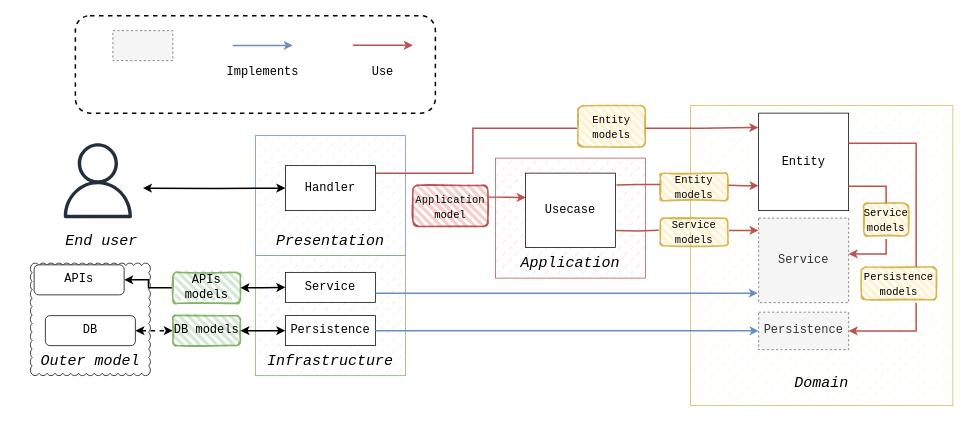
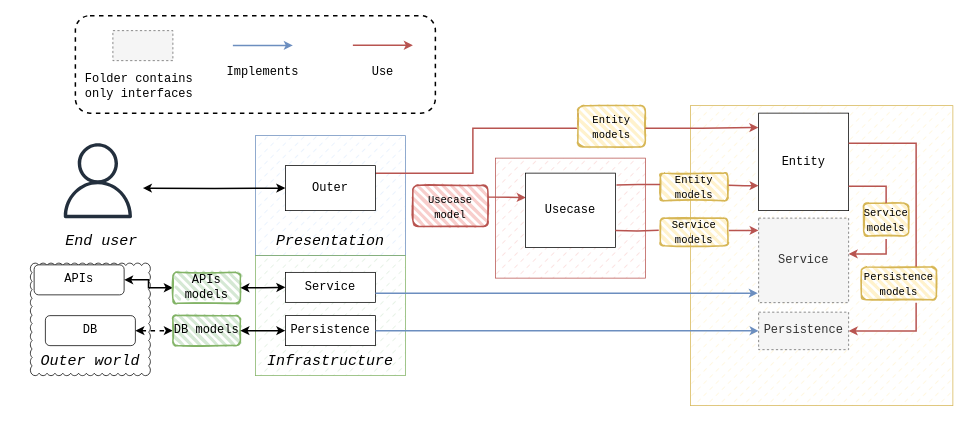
none -> (139, 87)
(330, 188) -> (330, 188)
(450, 207) -> (450, 207)
(570, 263) -> none
(167, 288) -> (165, 288)
(90, 360) -> (90, 360)
(822, 383) -> none
